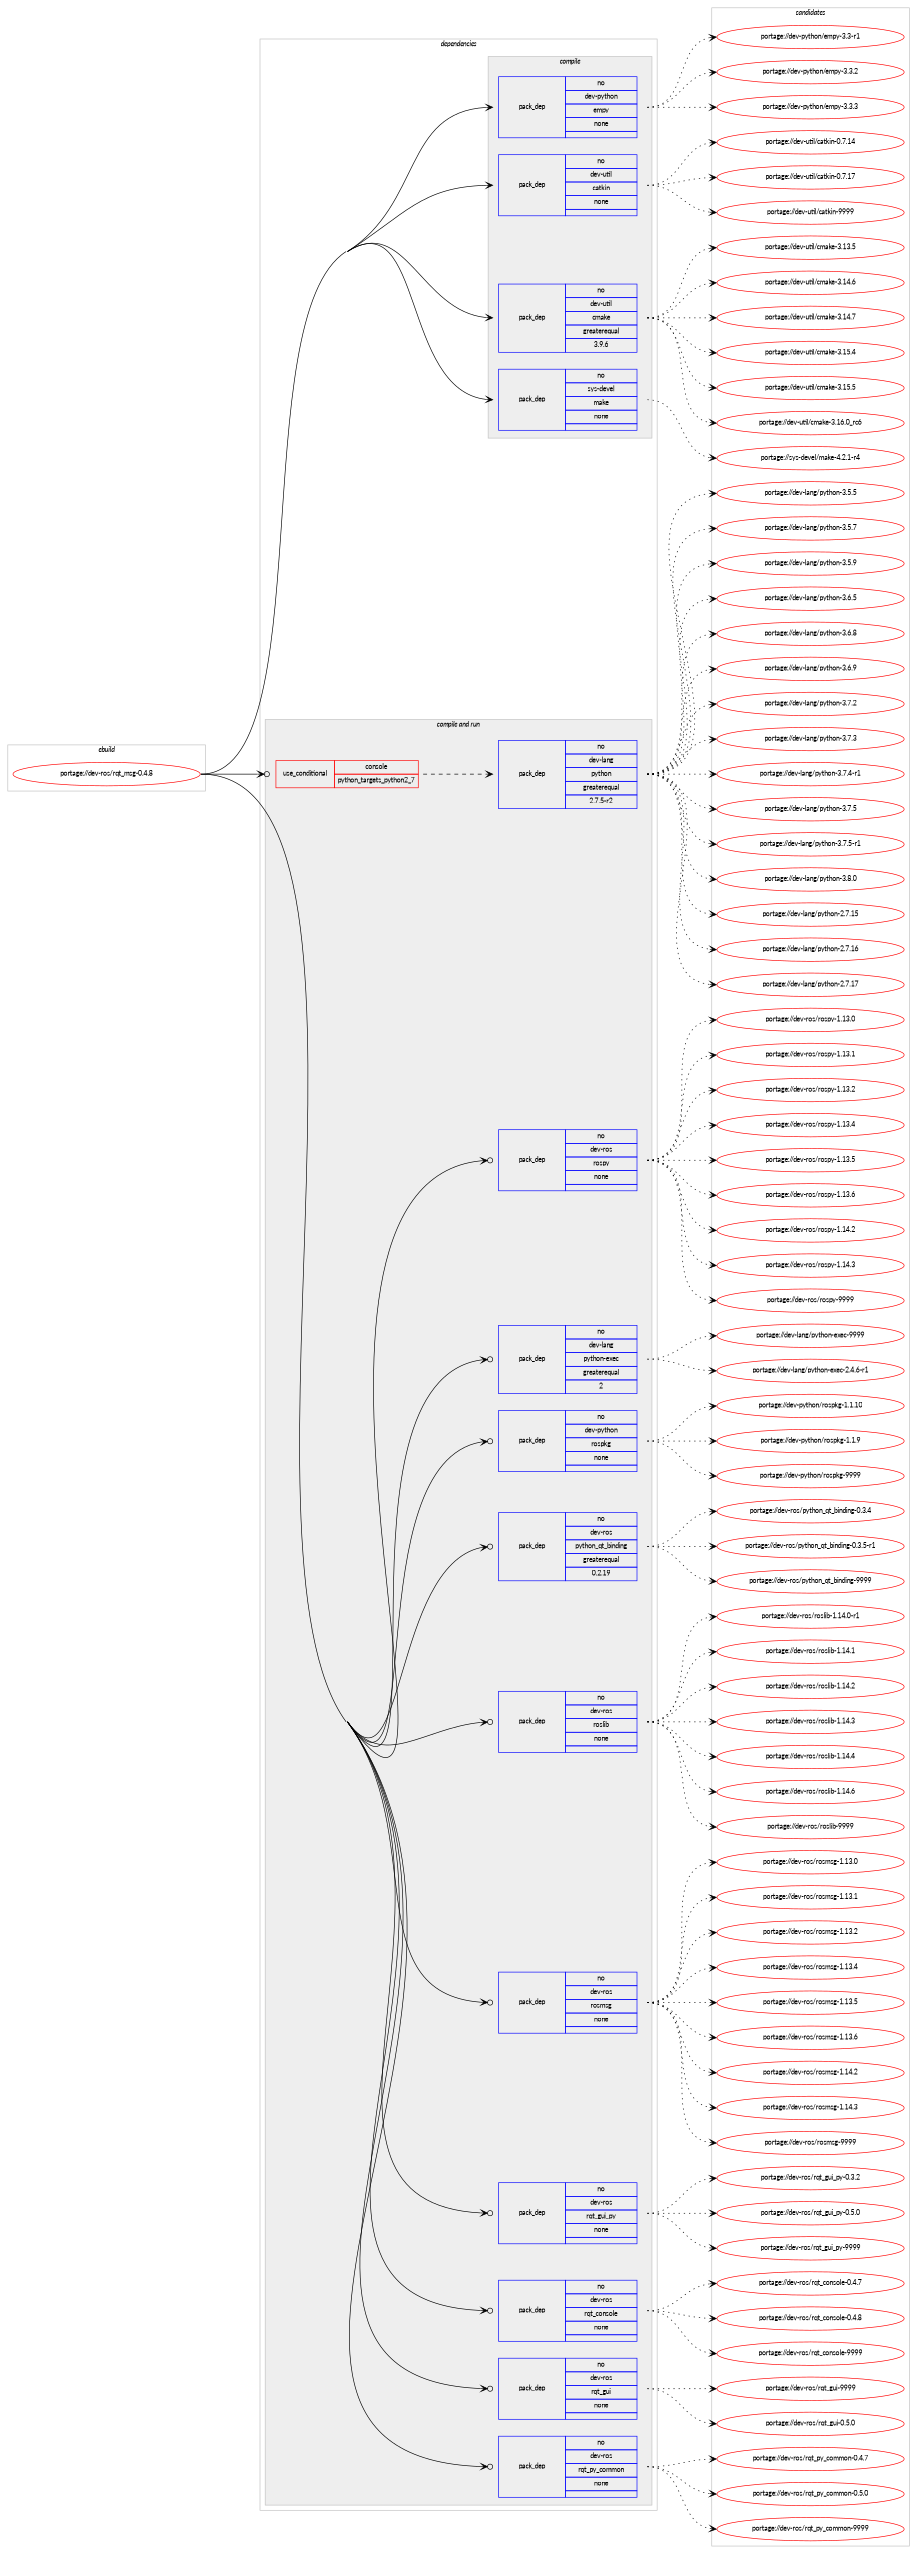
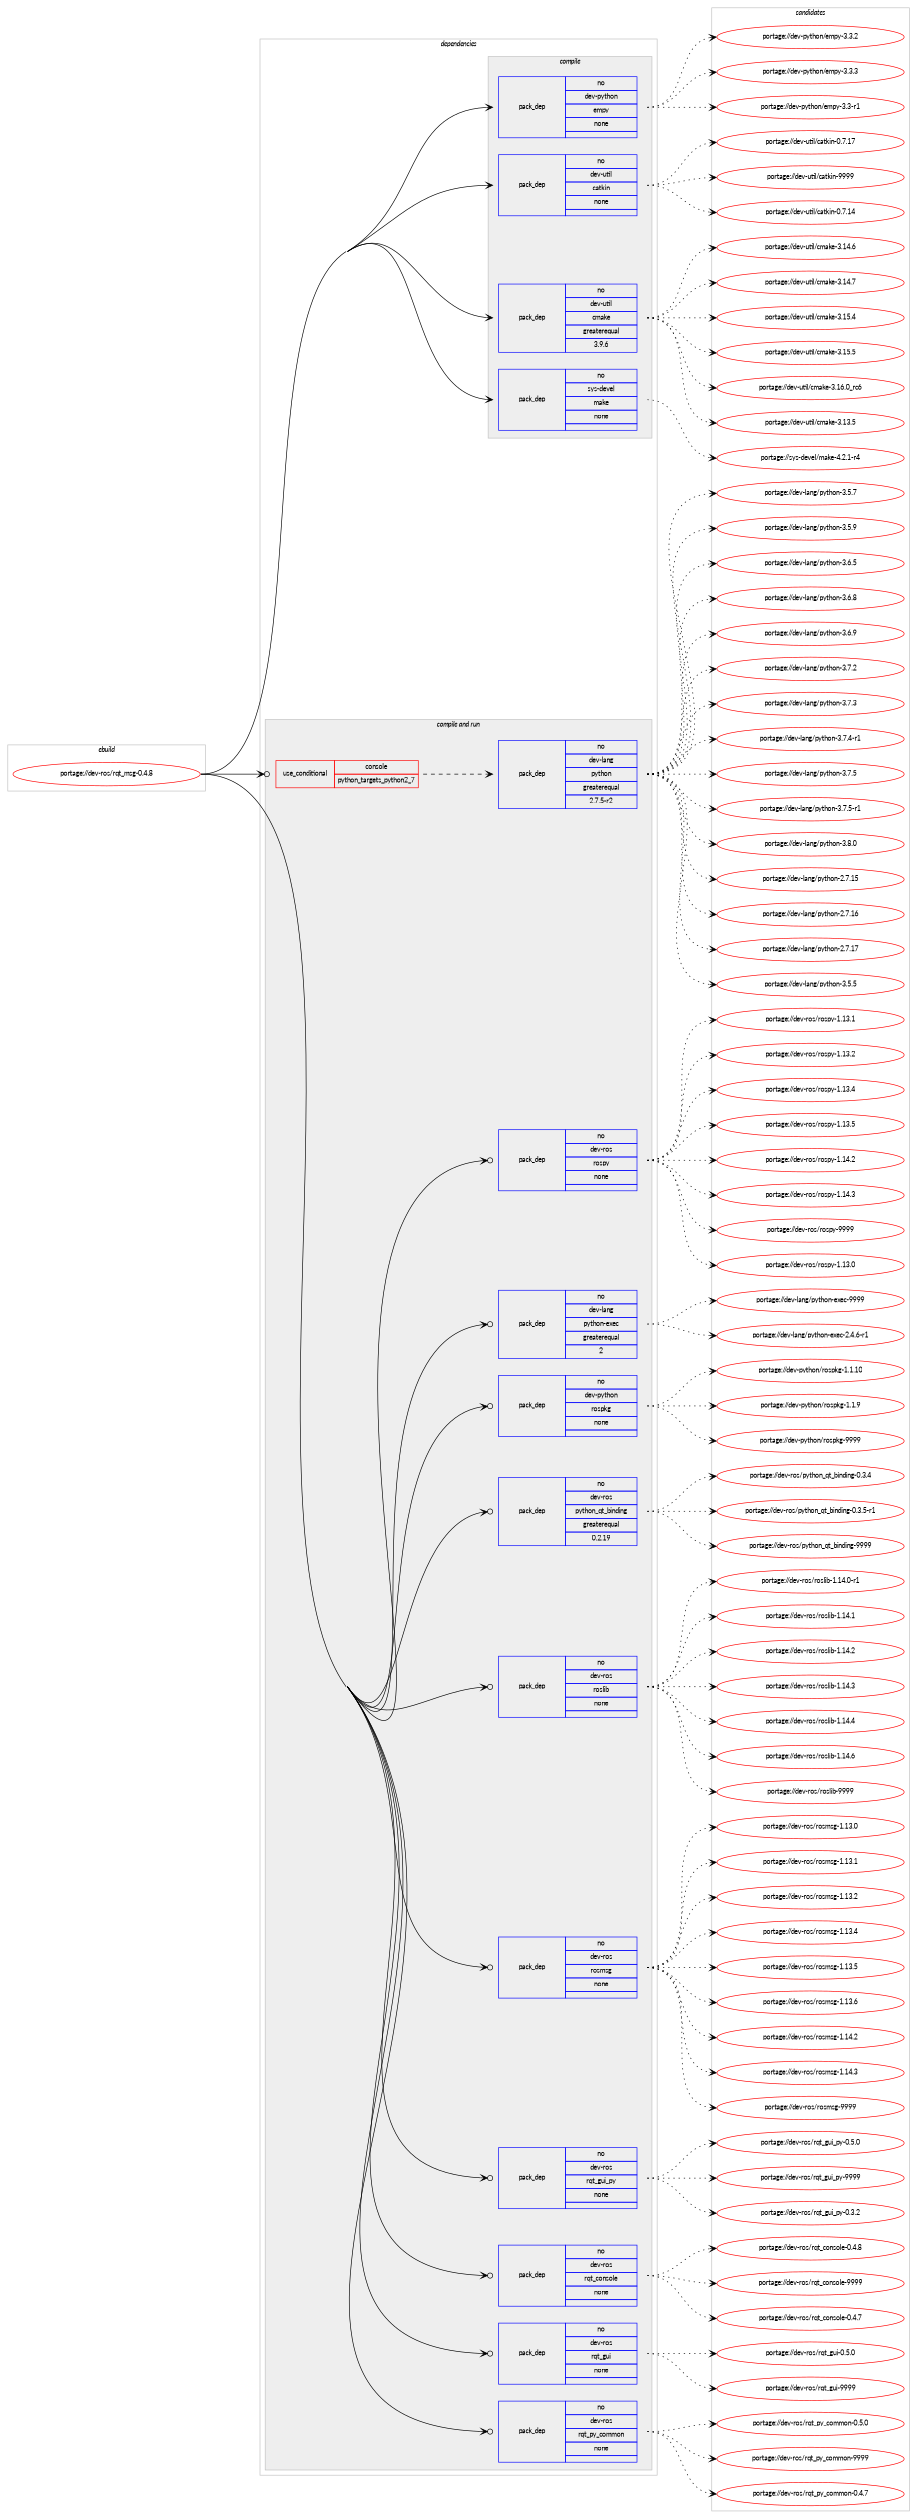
(811, 1195) -> none
